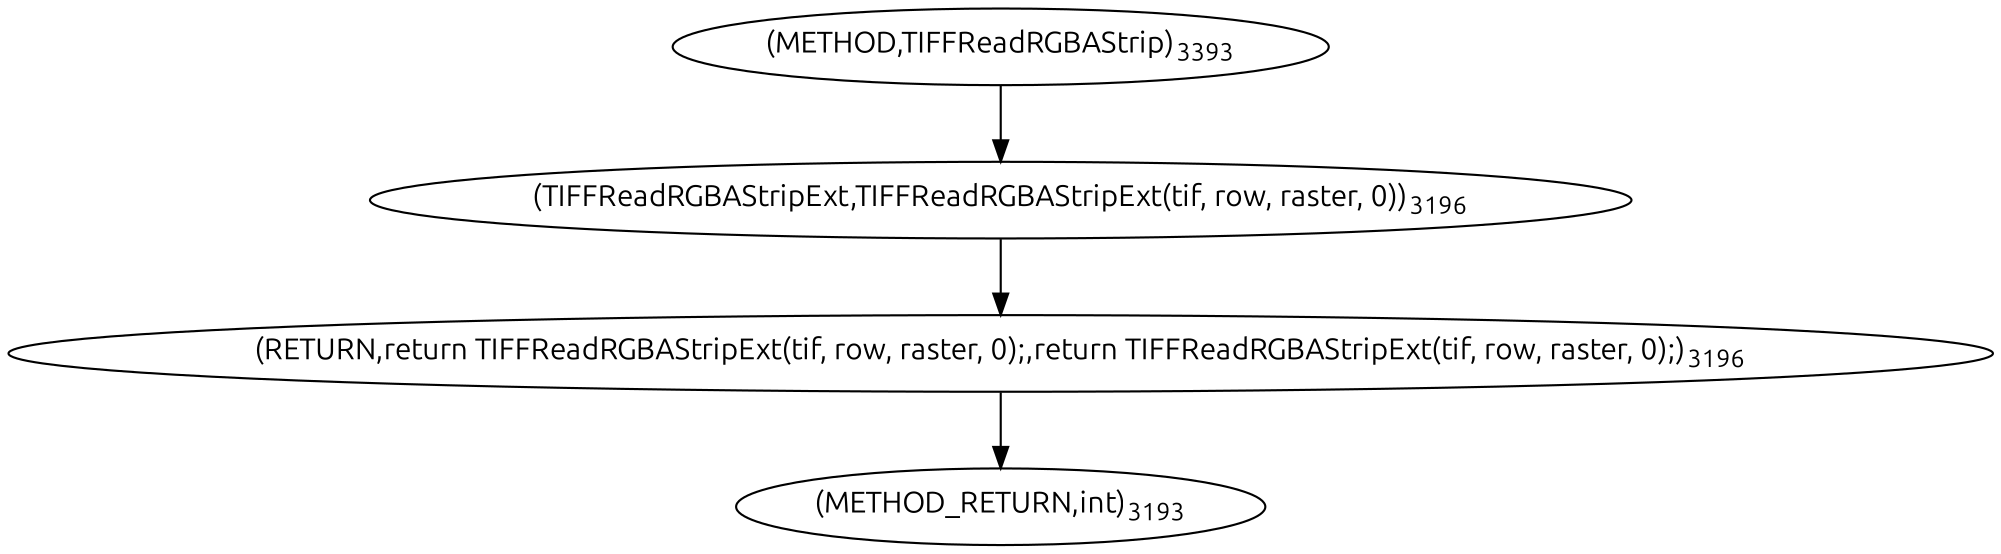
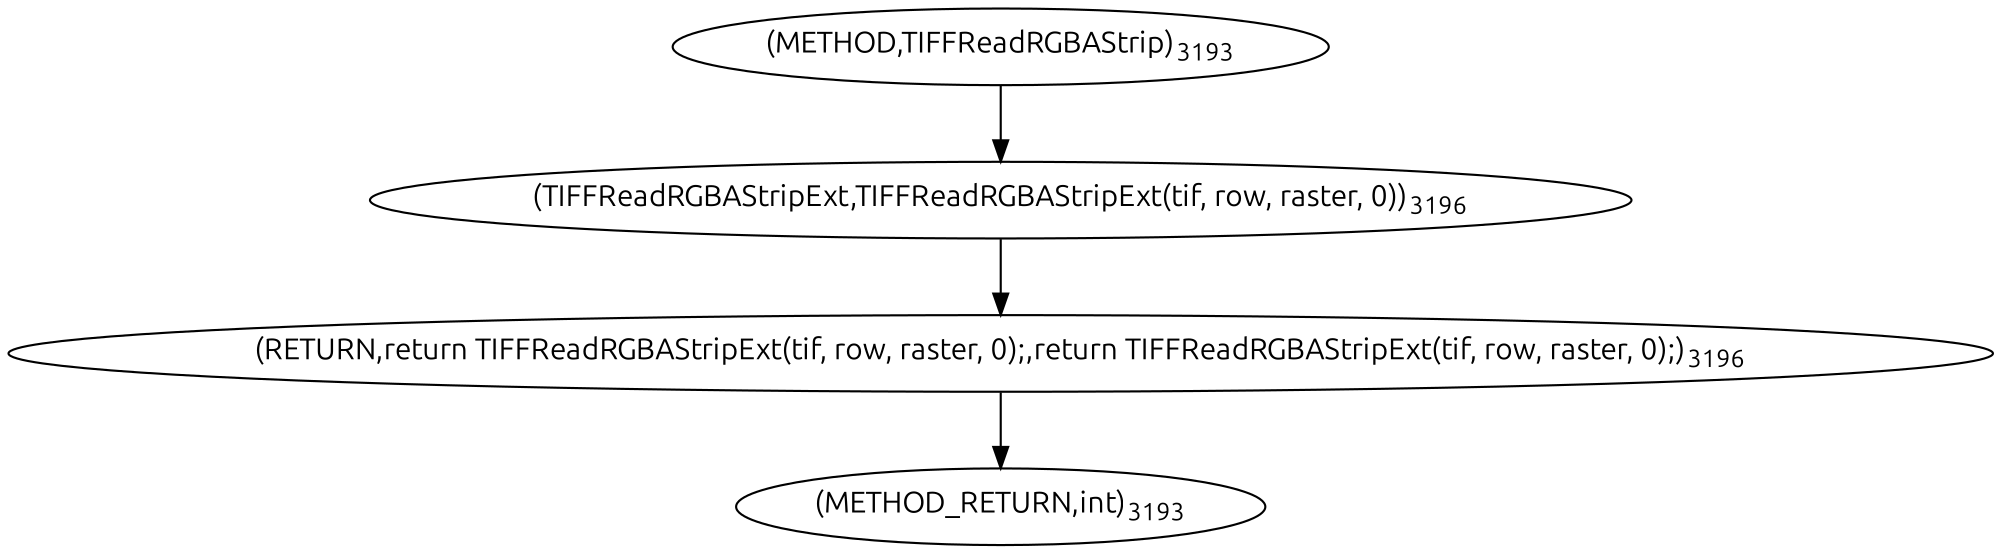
(1206, 44) -> (1206, 44)
